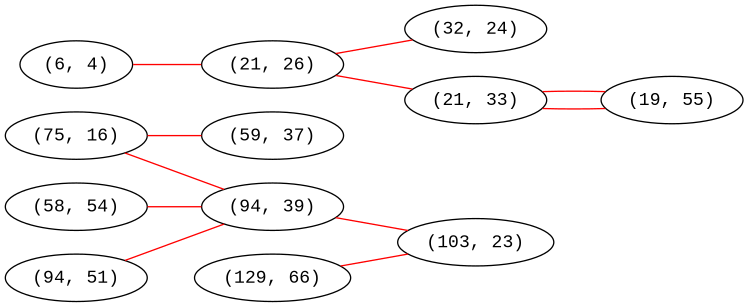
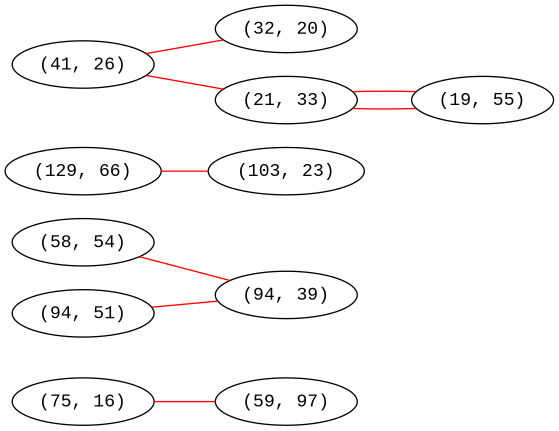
(476, 29) -> (286, 29)
(76, 65) -> none
(273, 65) -> (83, 65)
(273, 136) -> (286, 402)
(175, 171) -> none
(372, 224) -> none
